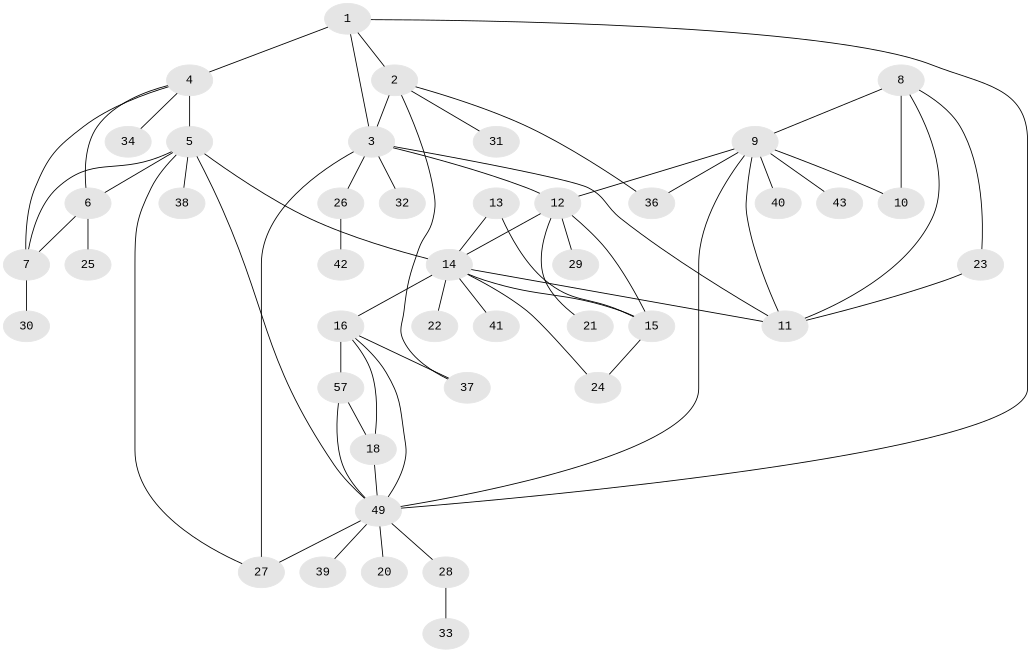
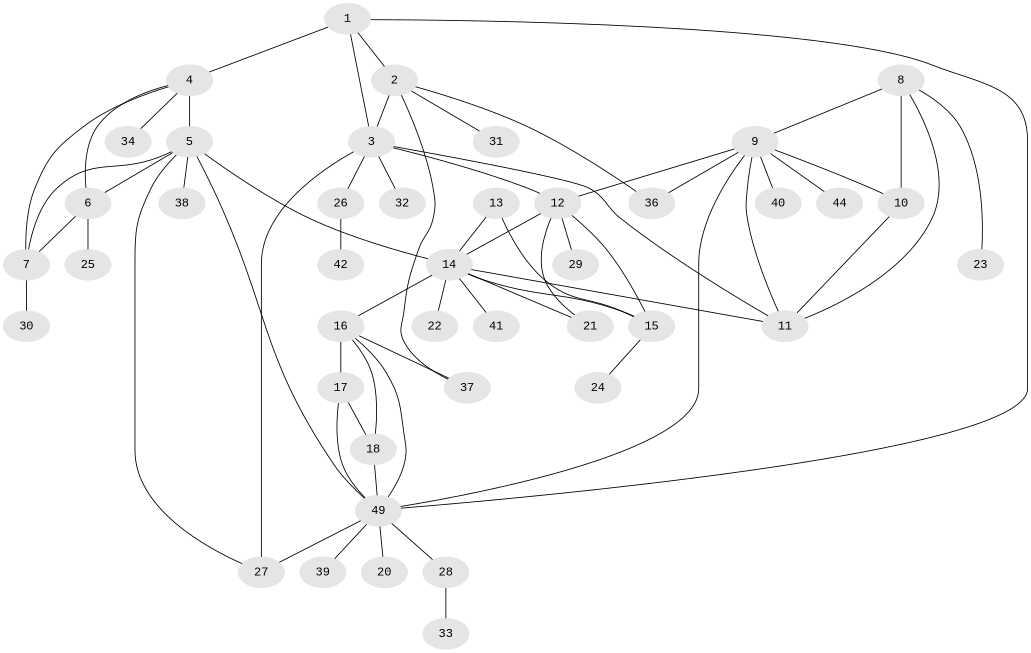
(840, 203) -> (840, 203)
(885, 299) -> (843, 265)
(533, 317) -> (520, 296)
(341, 388) -> (341, 388)
